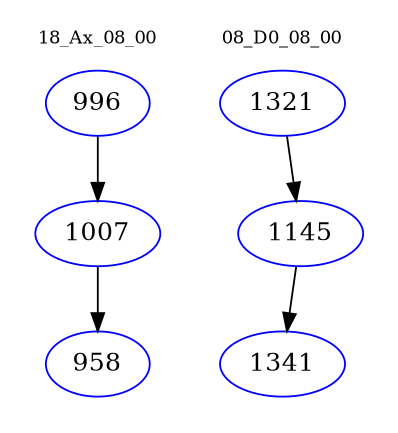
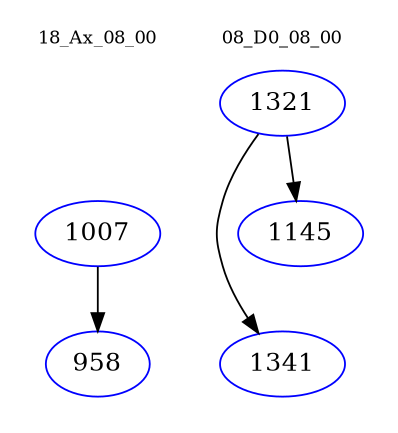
(98, 103) -> none
(293, 290) -> (217, 224)
